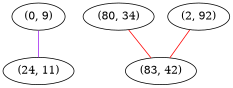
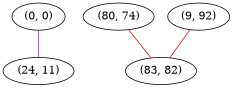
(39, 17) -> (39, 17)
(119, 17) -> (119, 17)
(199, 17) -> (199, 17)
(161, 71) -> (161, 71)
